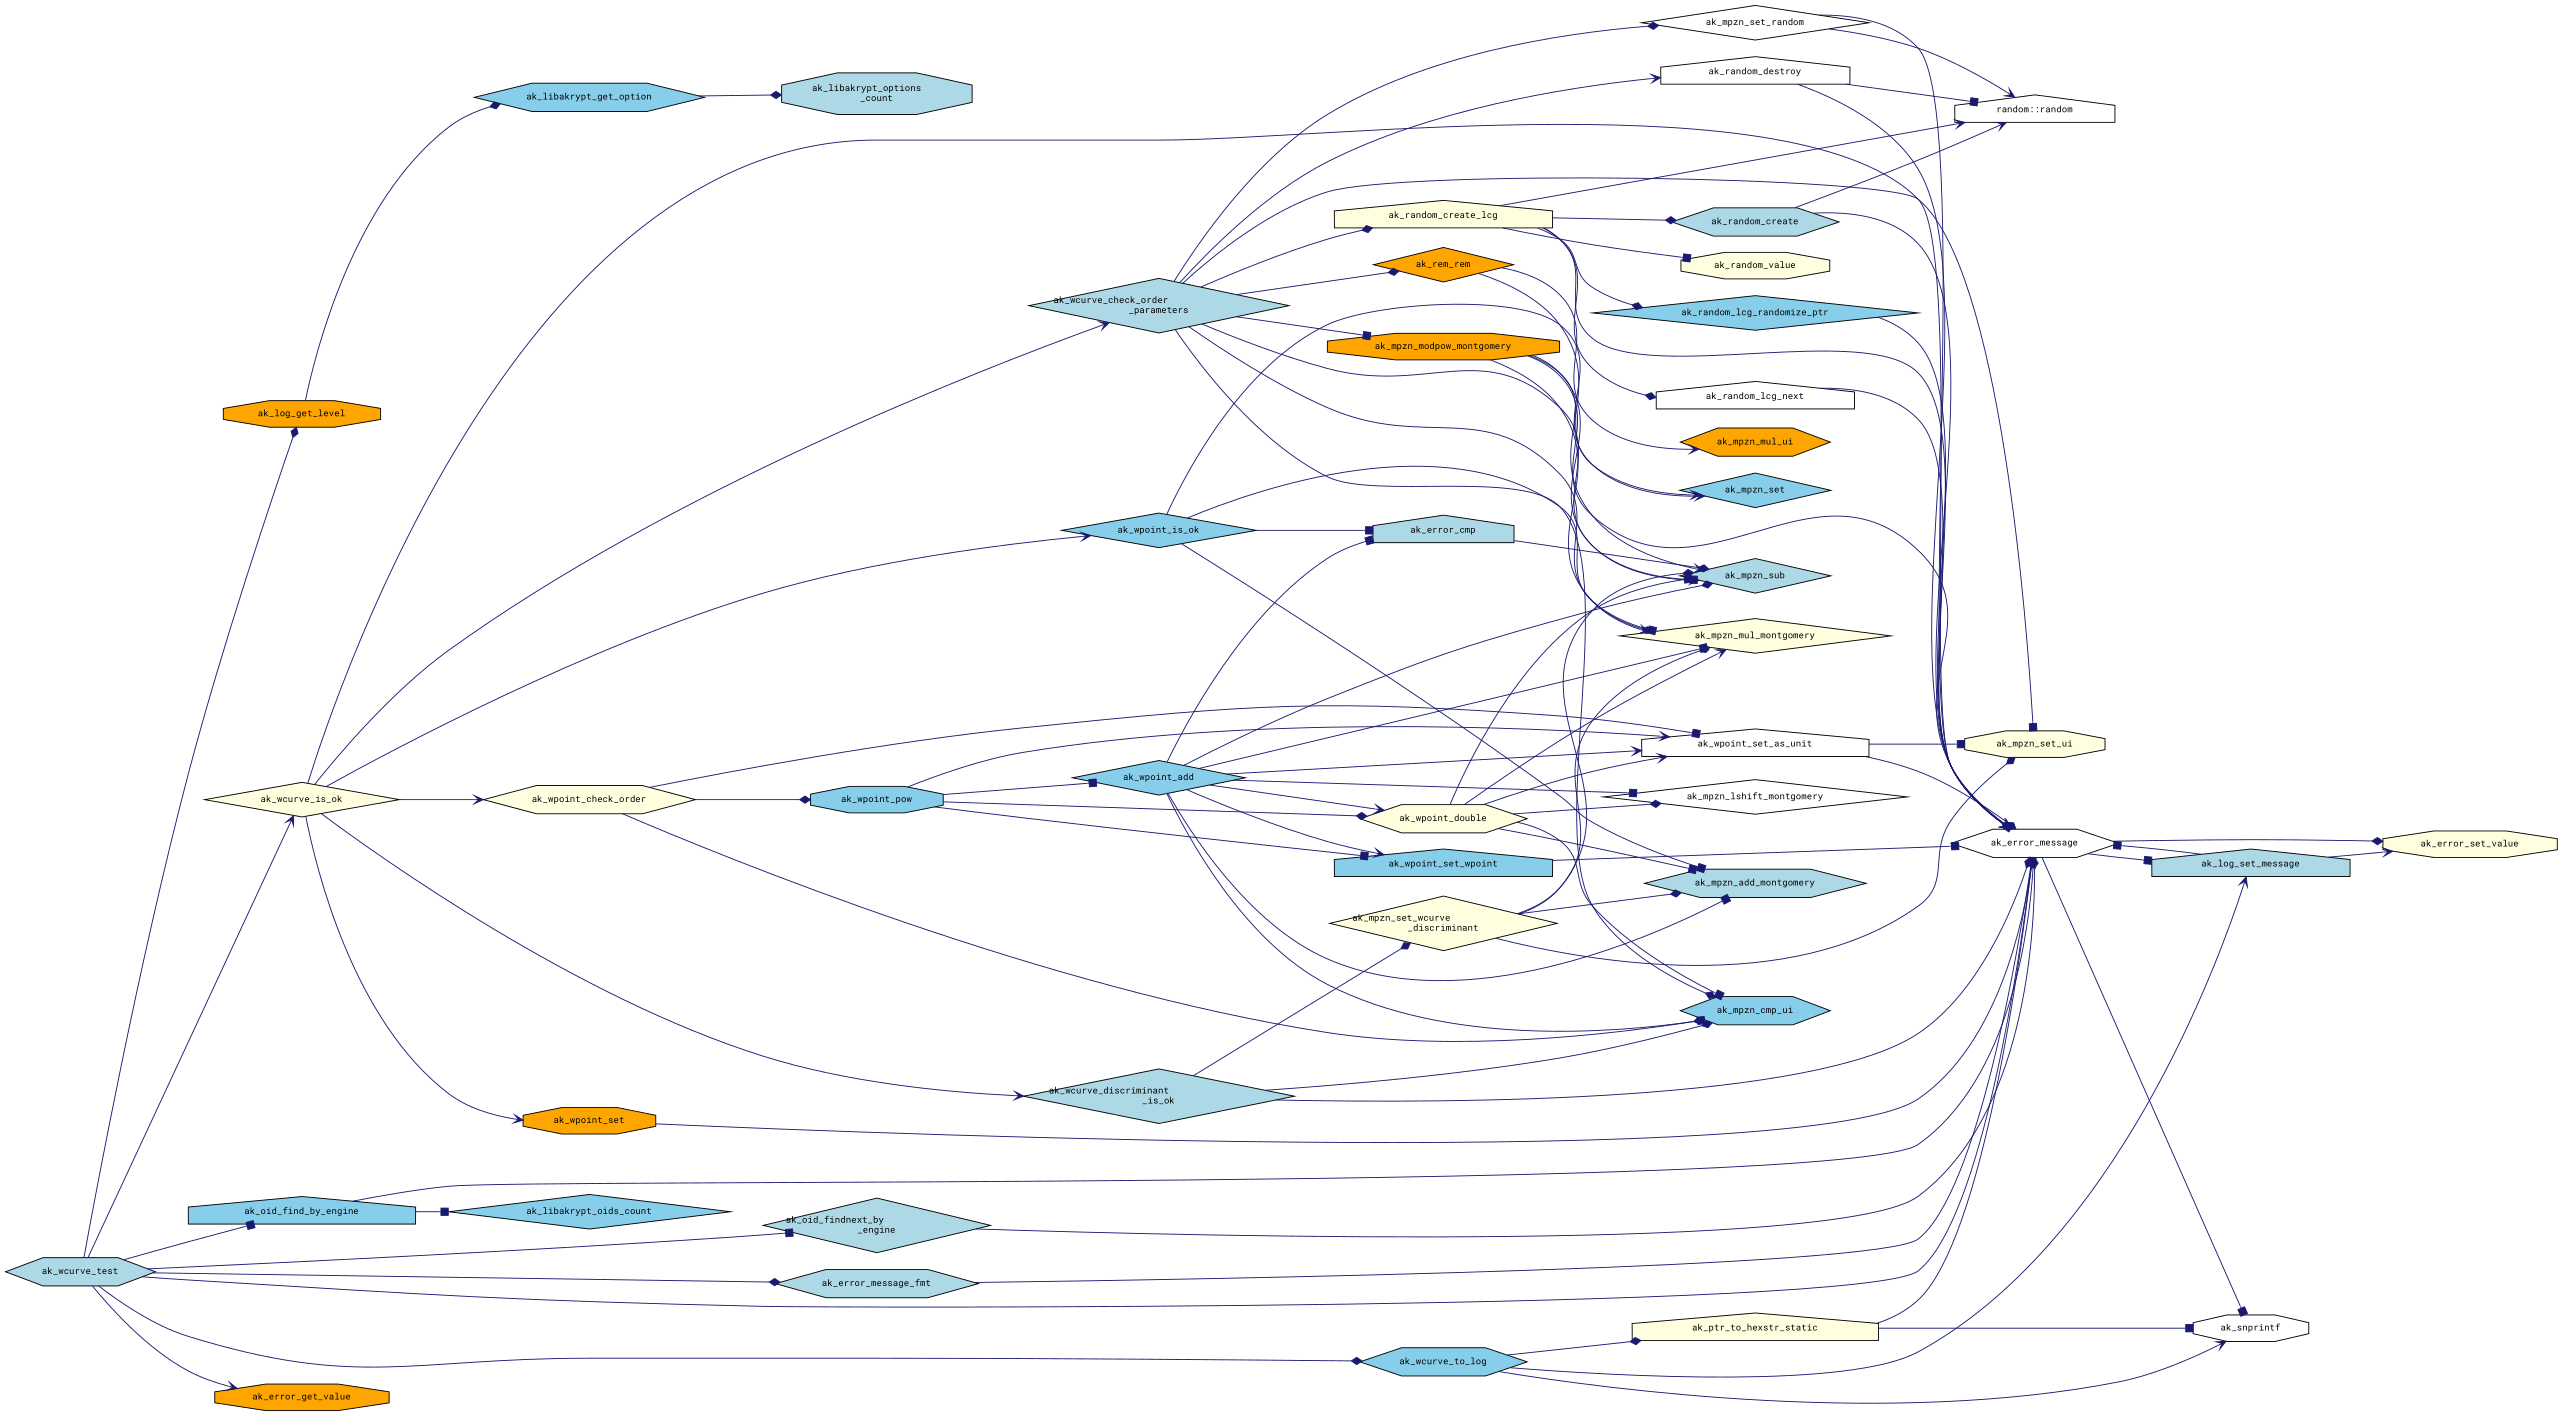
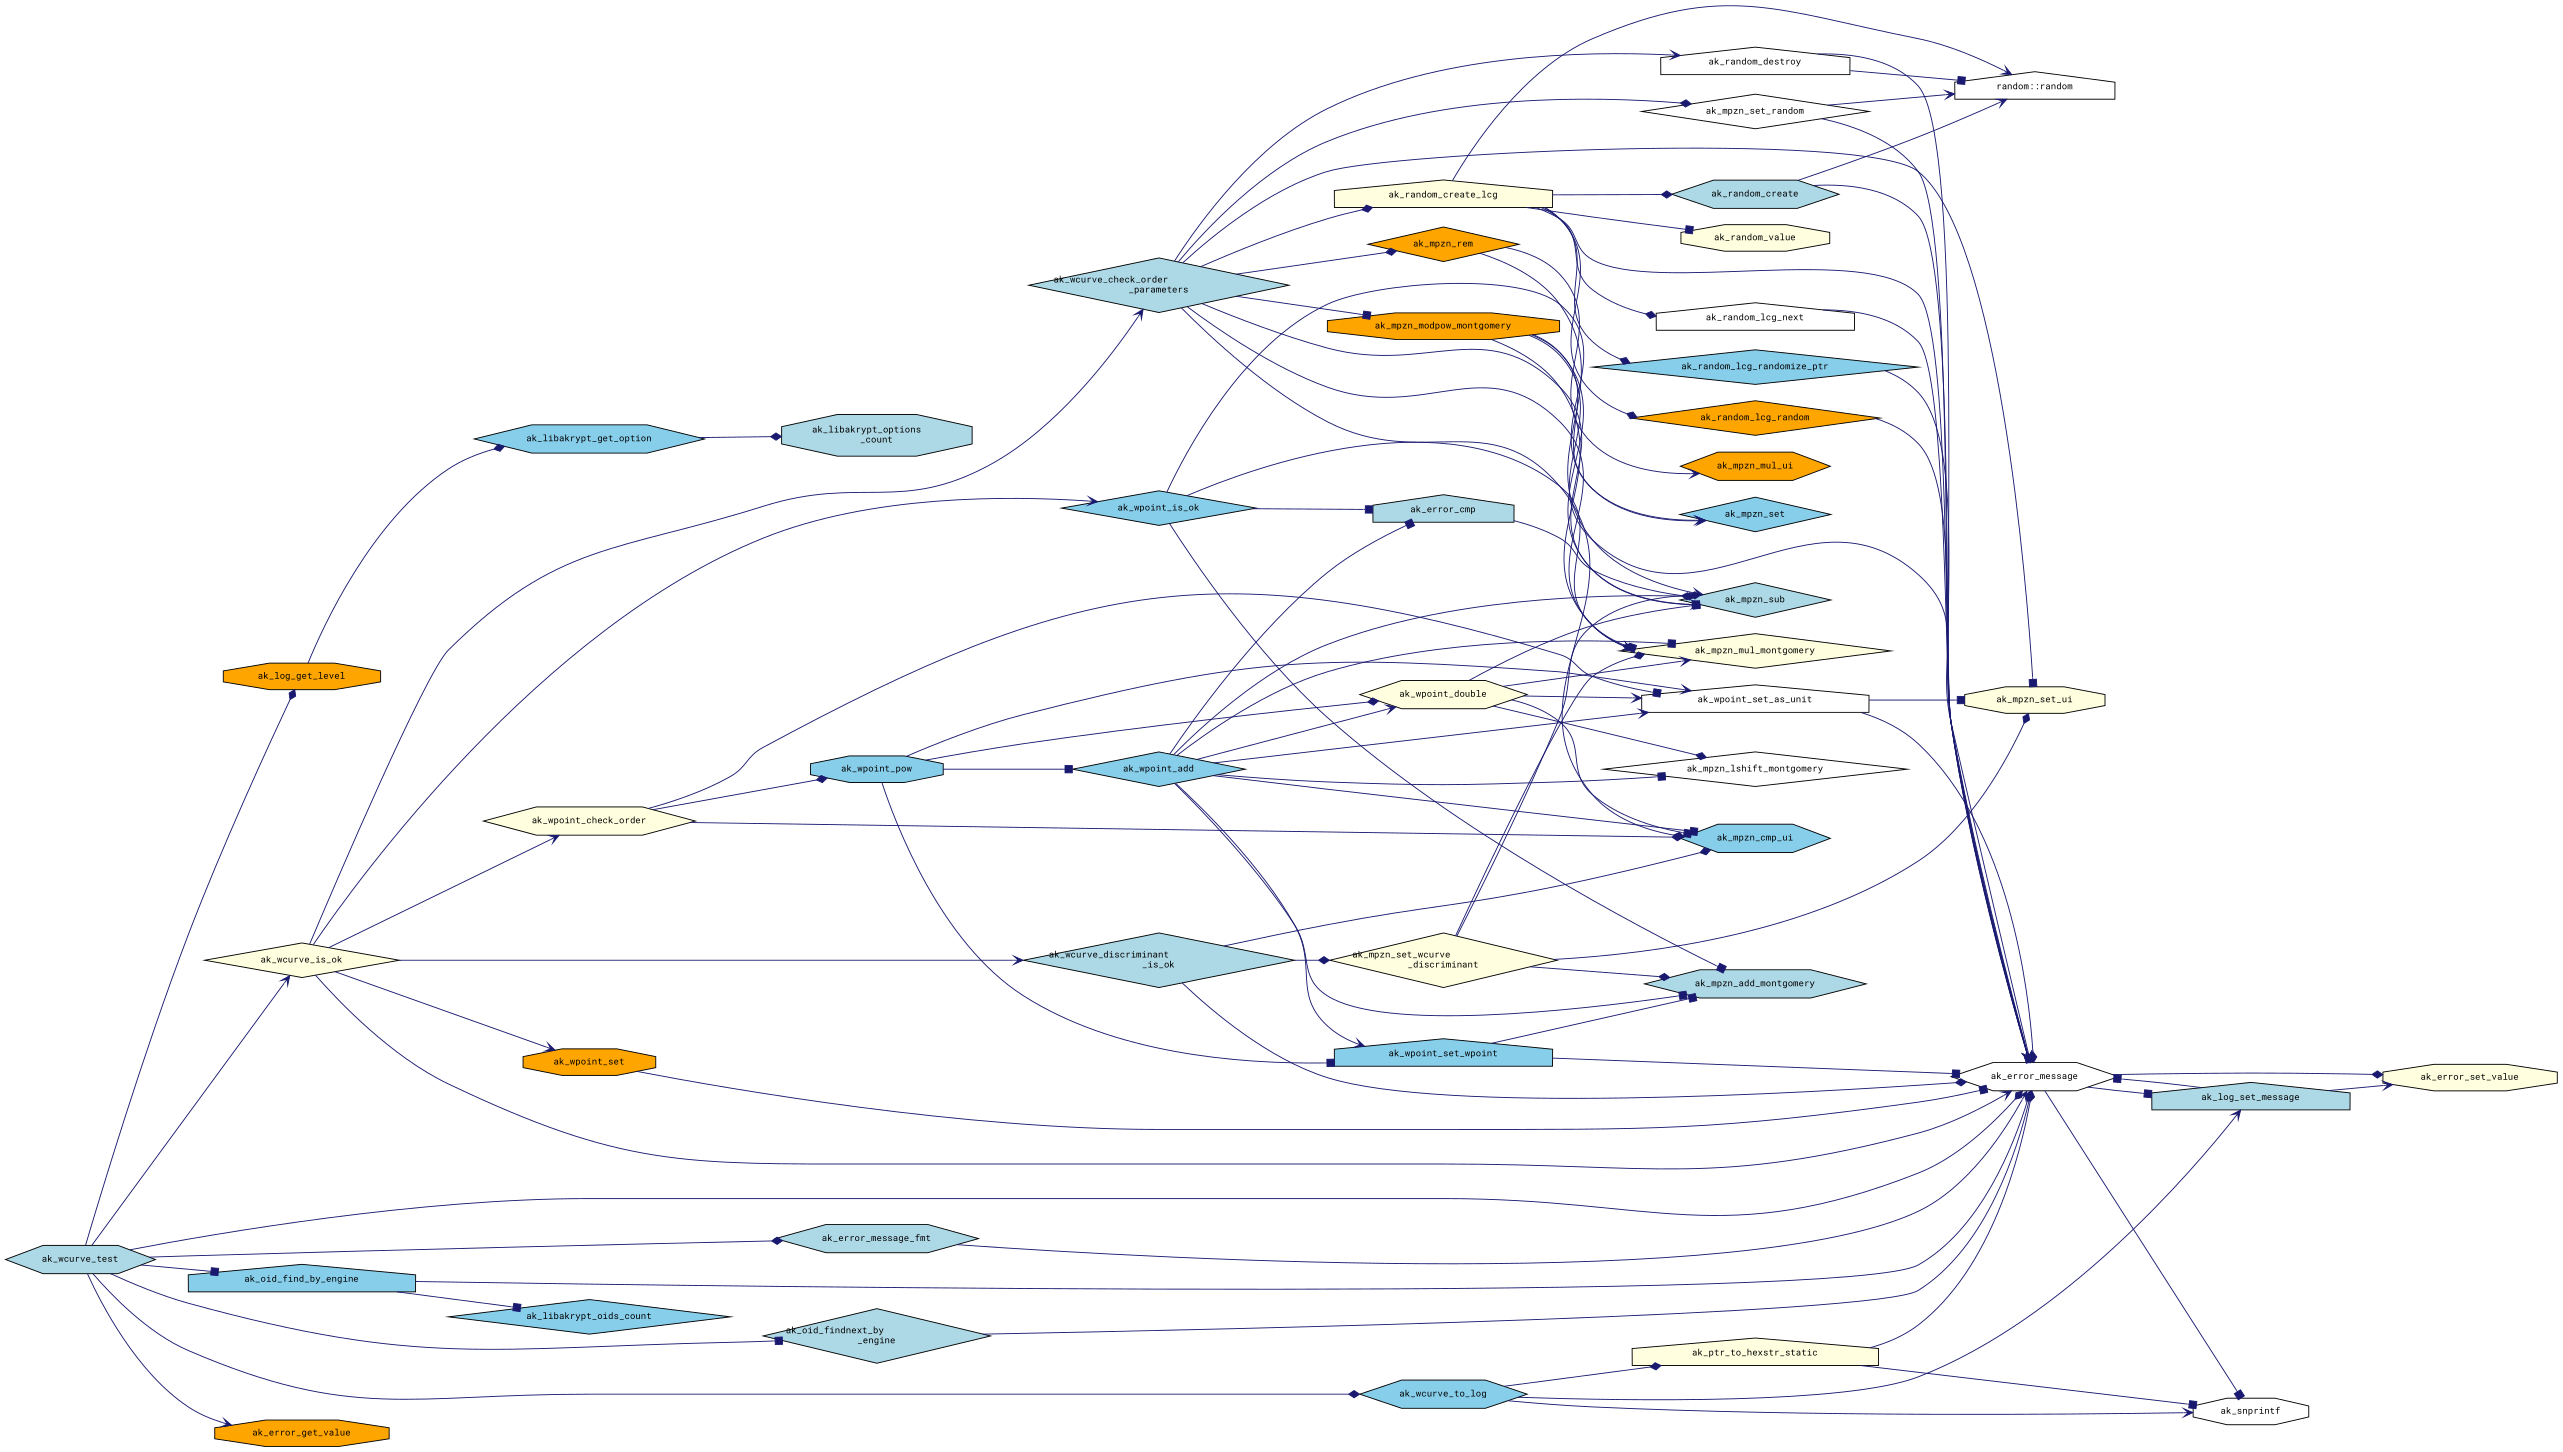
(1443, 265) -> (1443, 244)
none -> (1755, 418)
(1593, 847) -> (1589, 1021)
